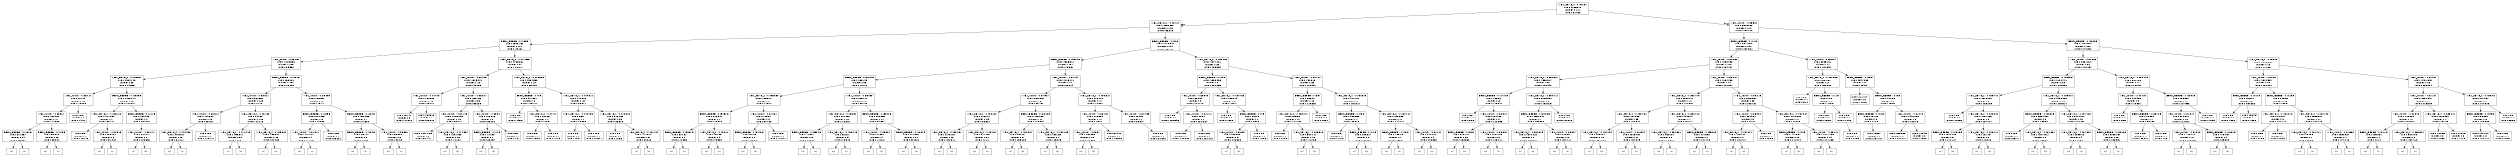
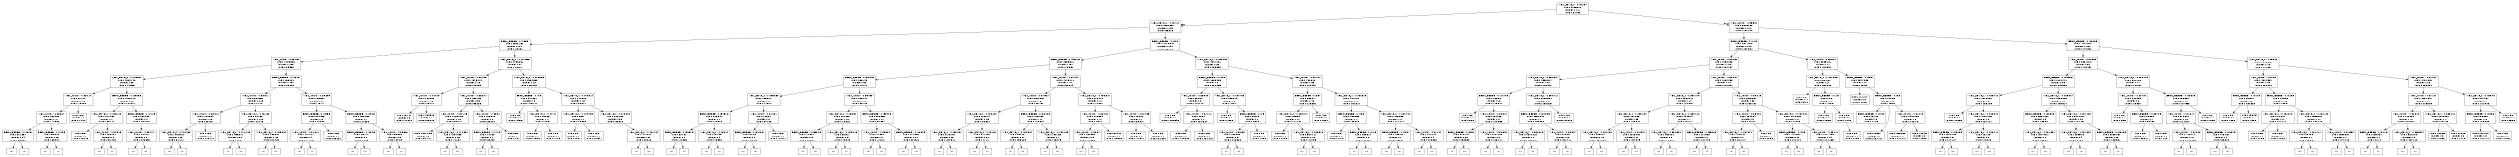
(1873, 127) -> (1889, 119)
(513, 136) -> (513, 136)
(615, 136) -> none
none -> (1136, 136)
(2012, 136) -> none
